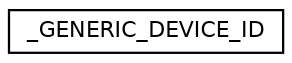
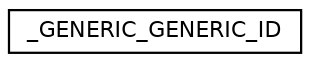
(146, 31) -> (155, 31)
